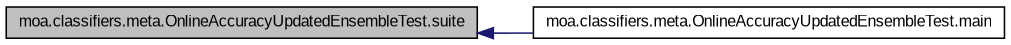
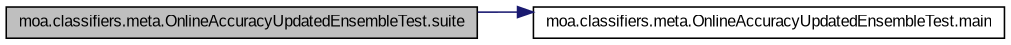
(513, 33) -> (497, 12)
